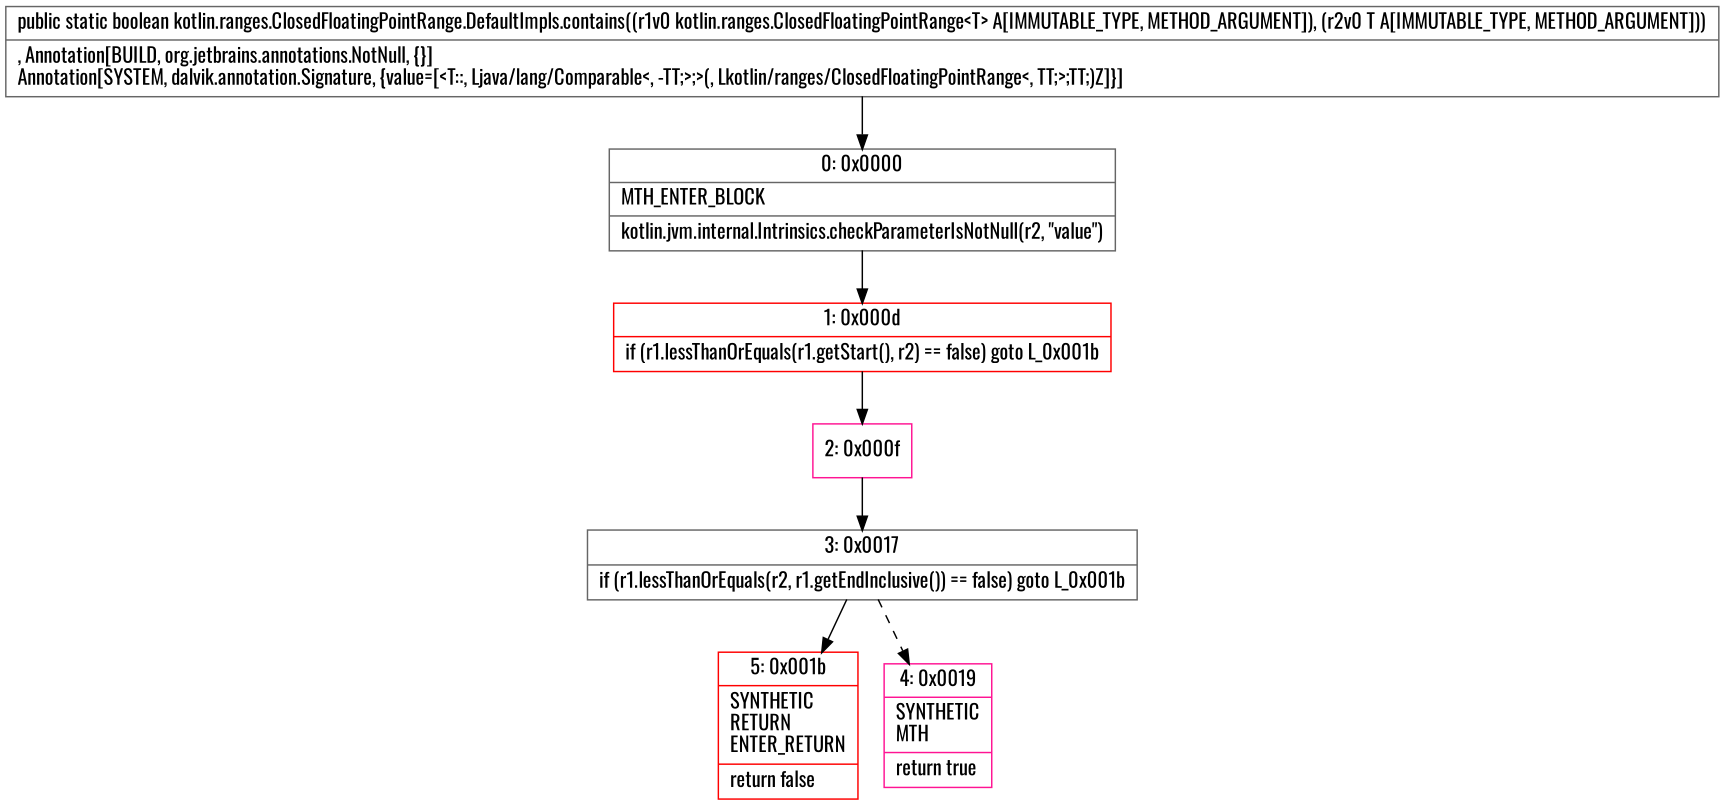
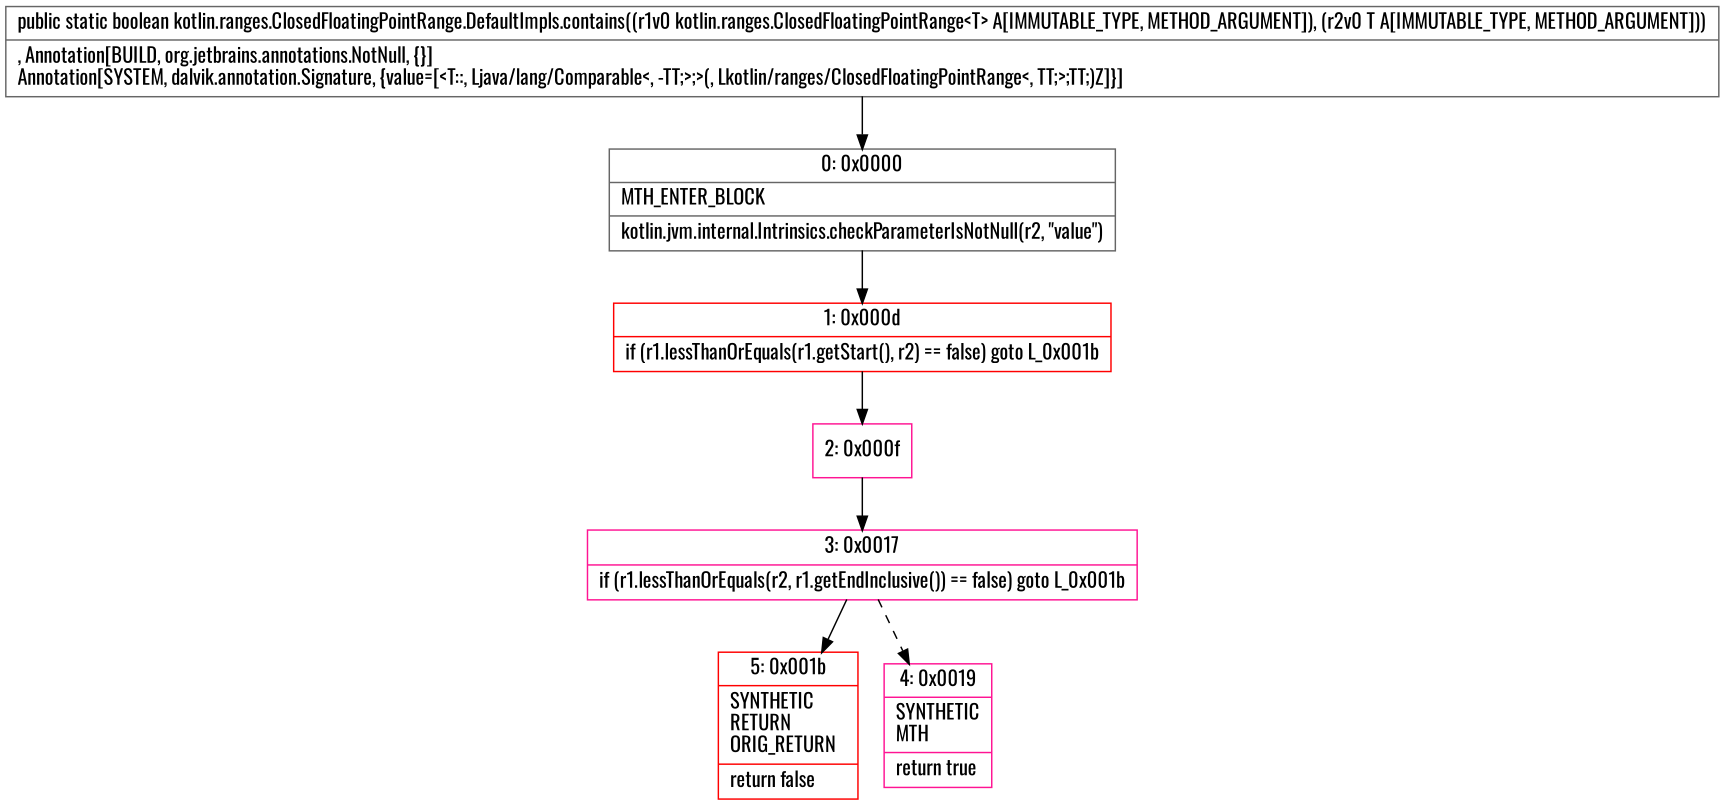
(862, 565) -> (862, 565)
(788, 746) -> (783, 746)
